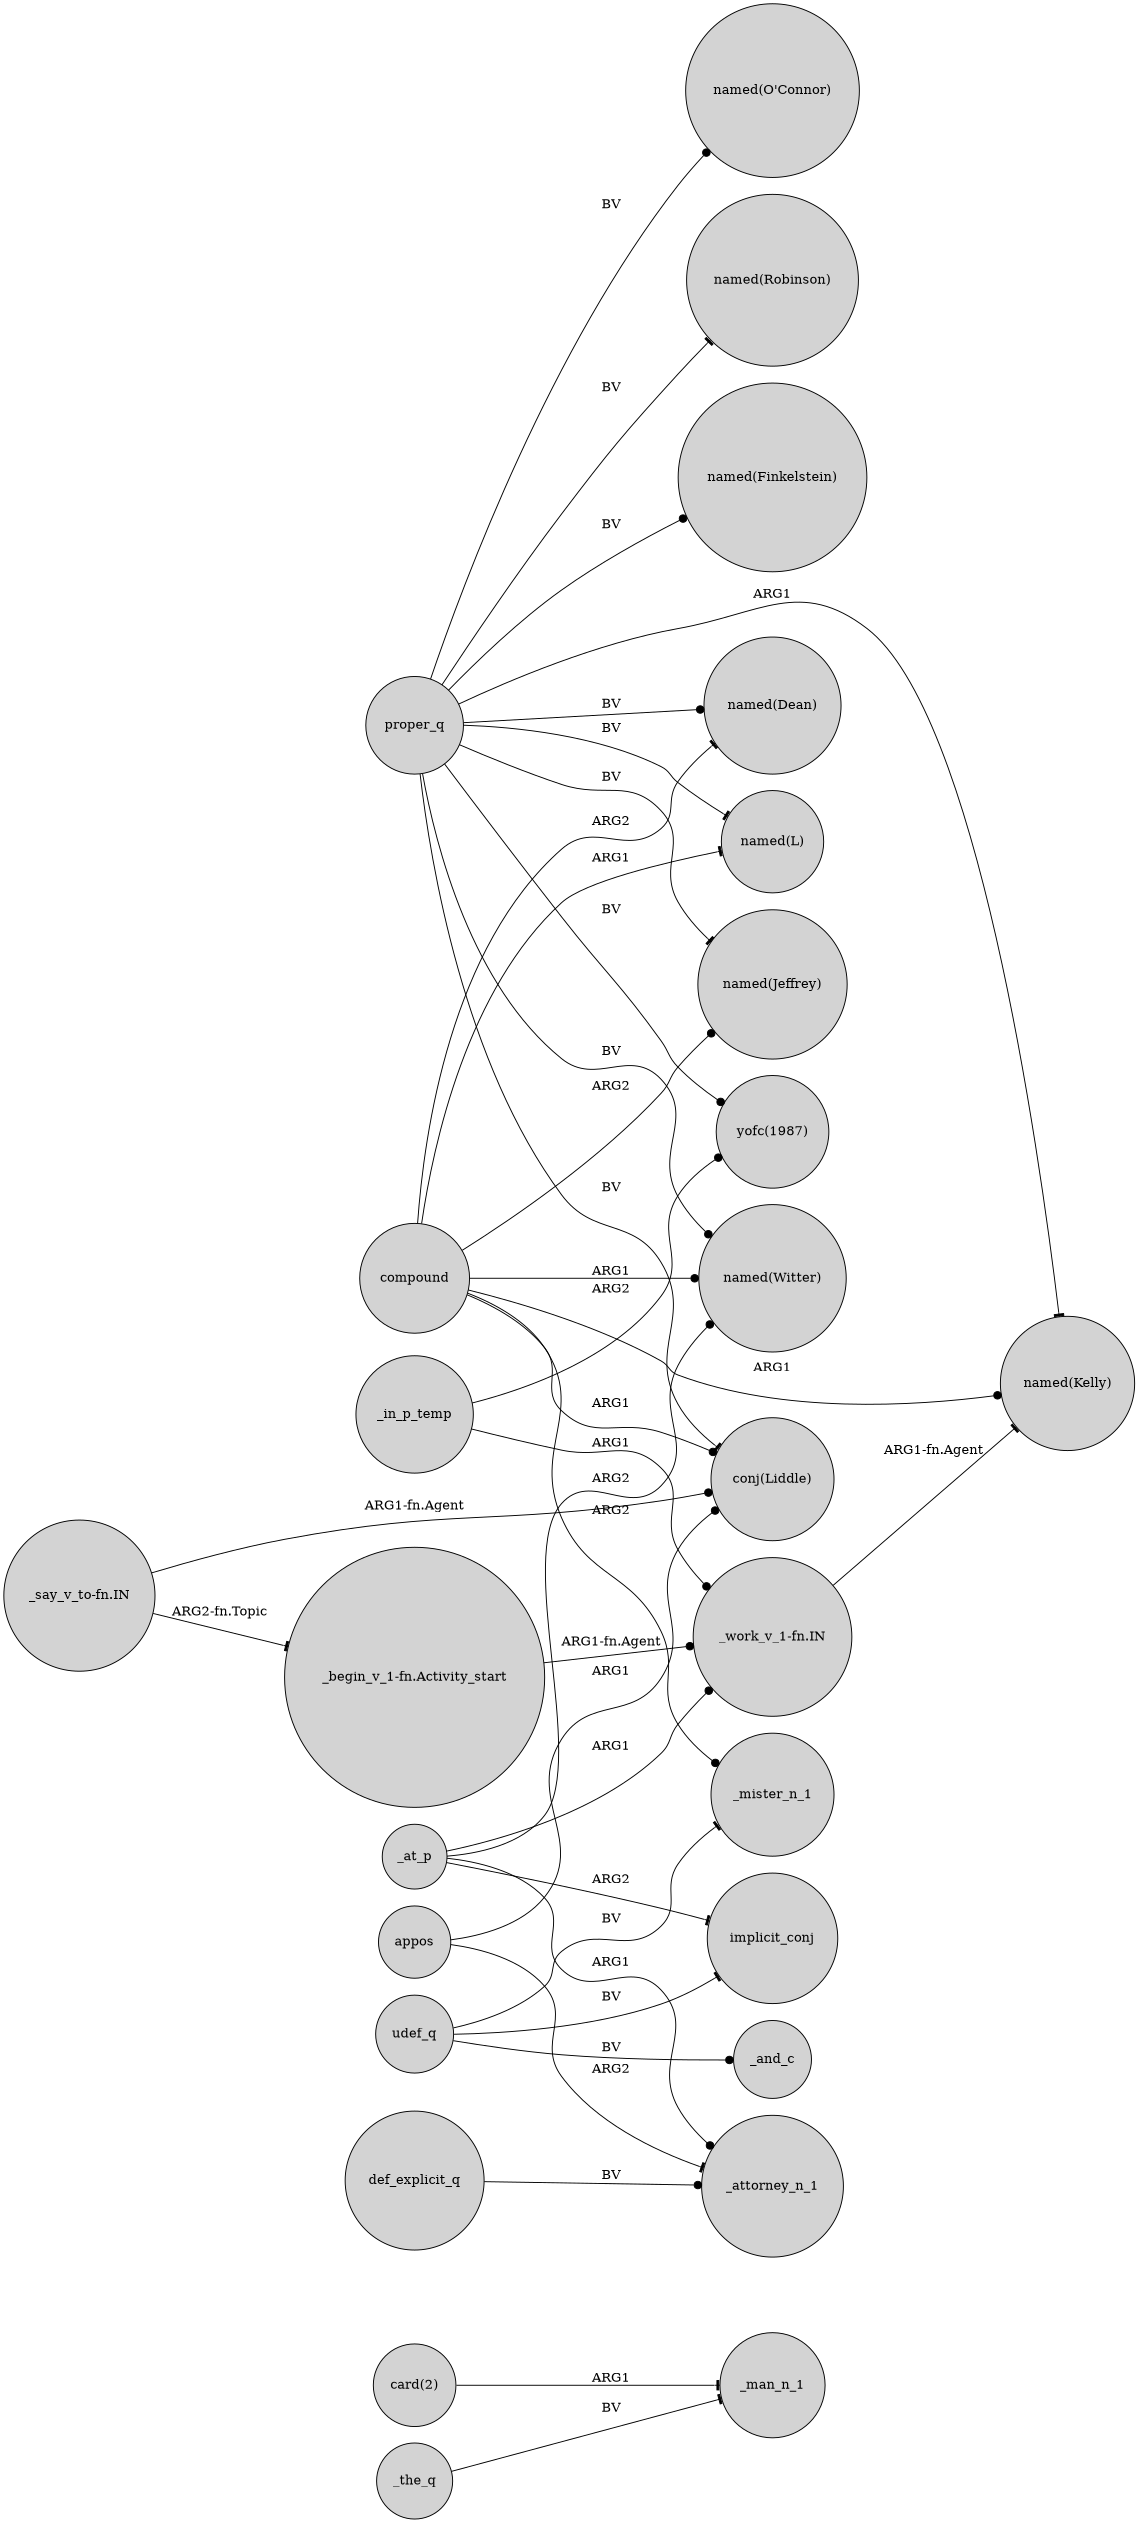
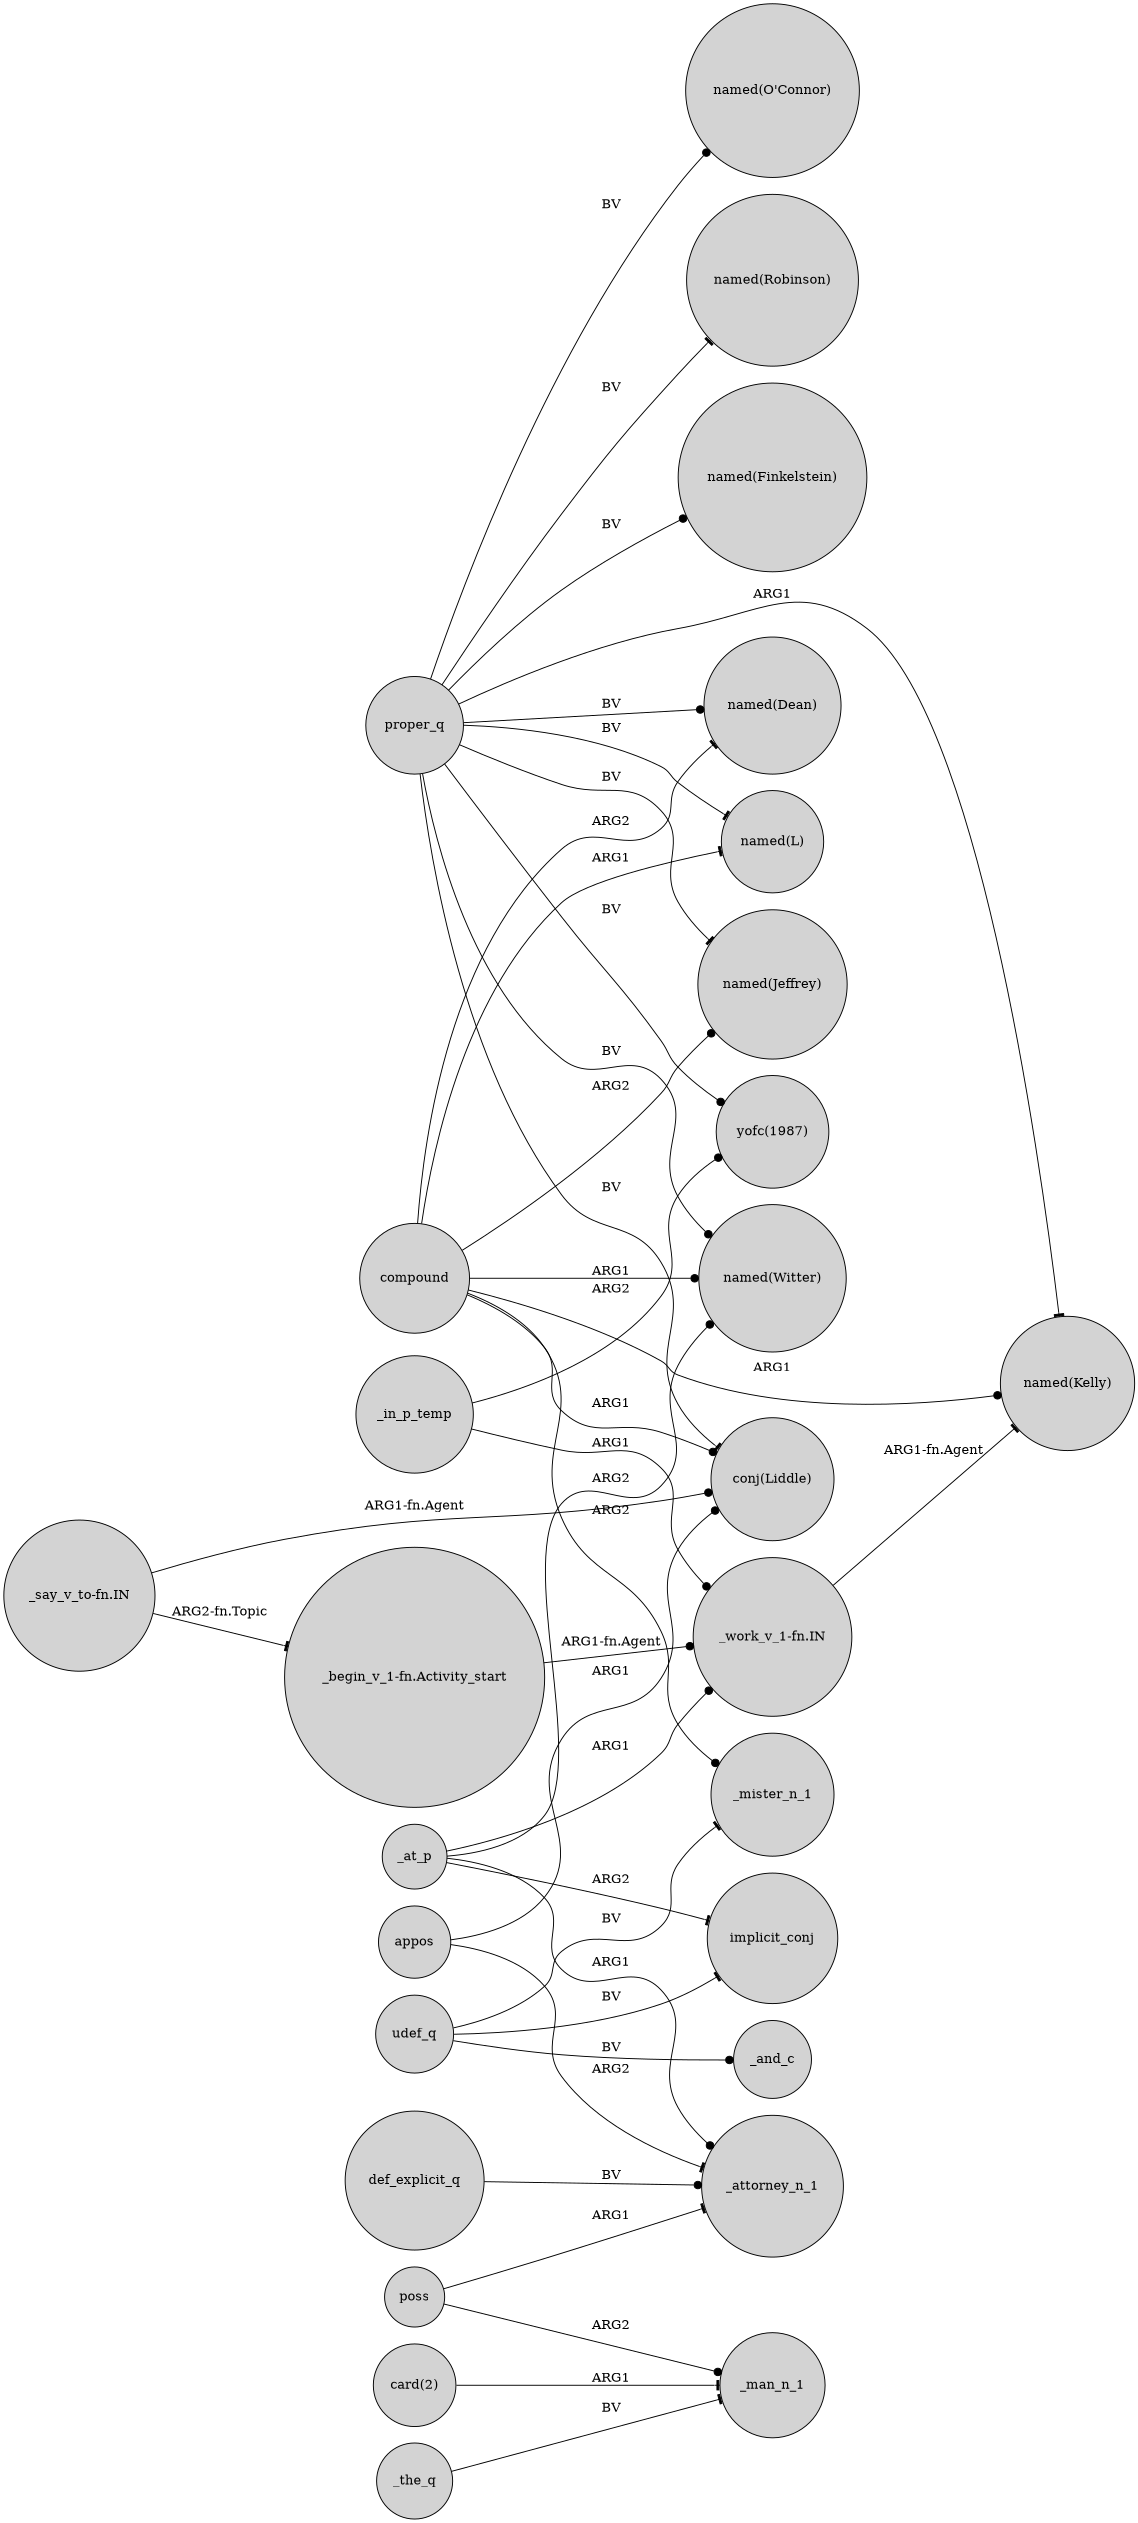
none -> (415, 2297)
